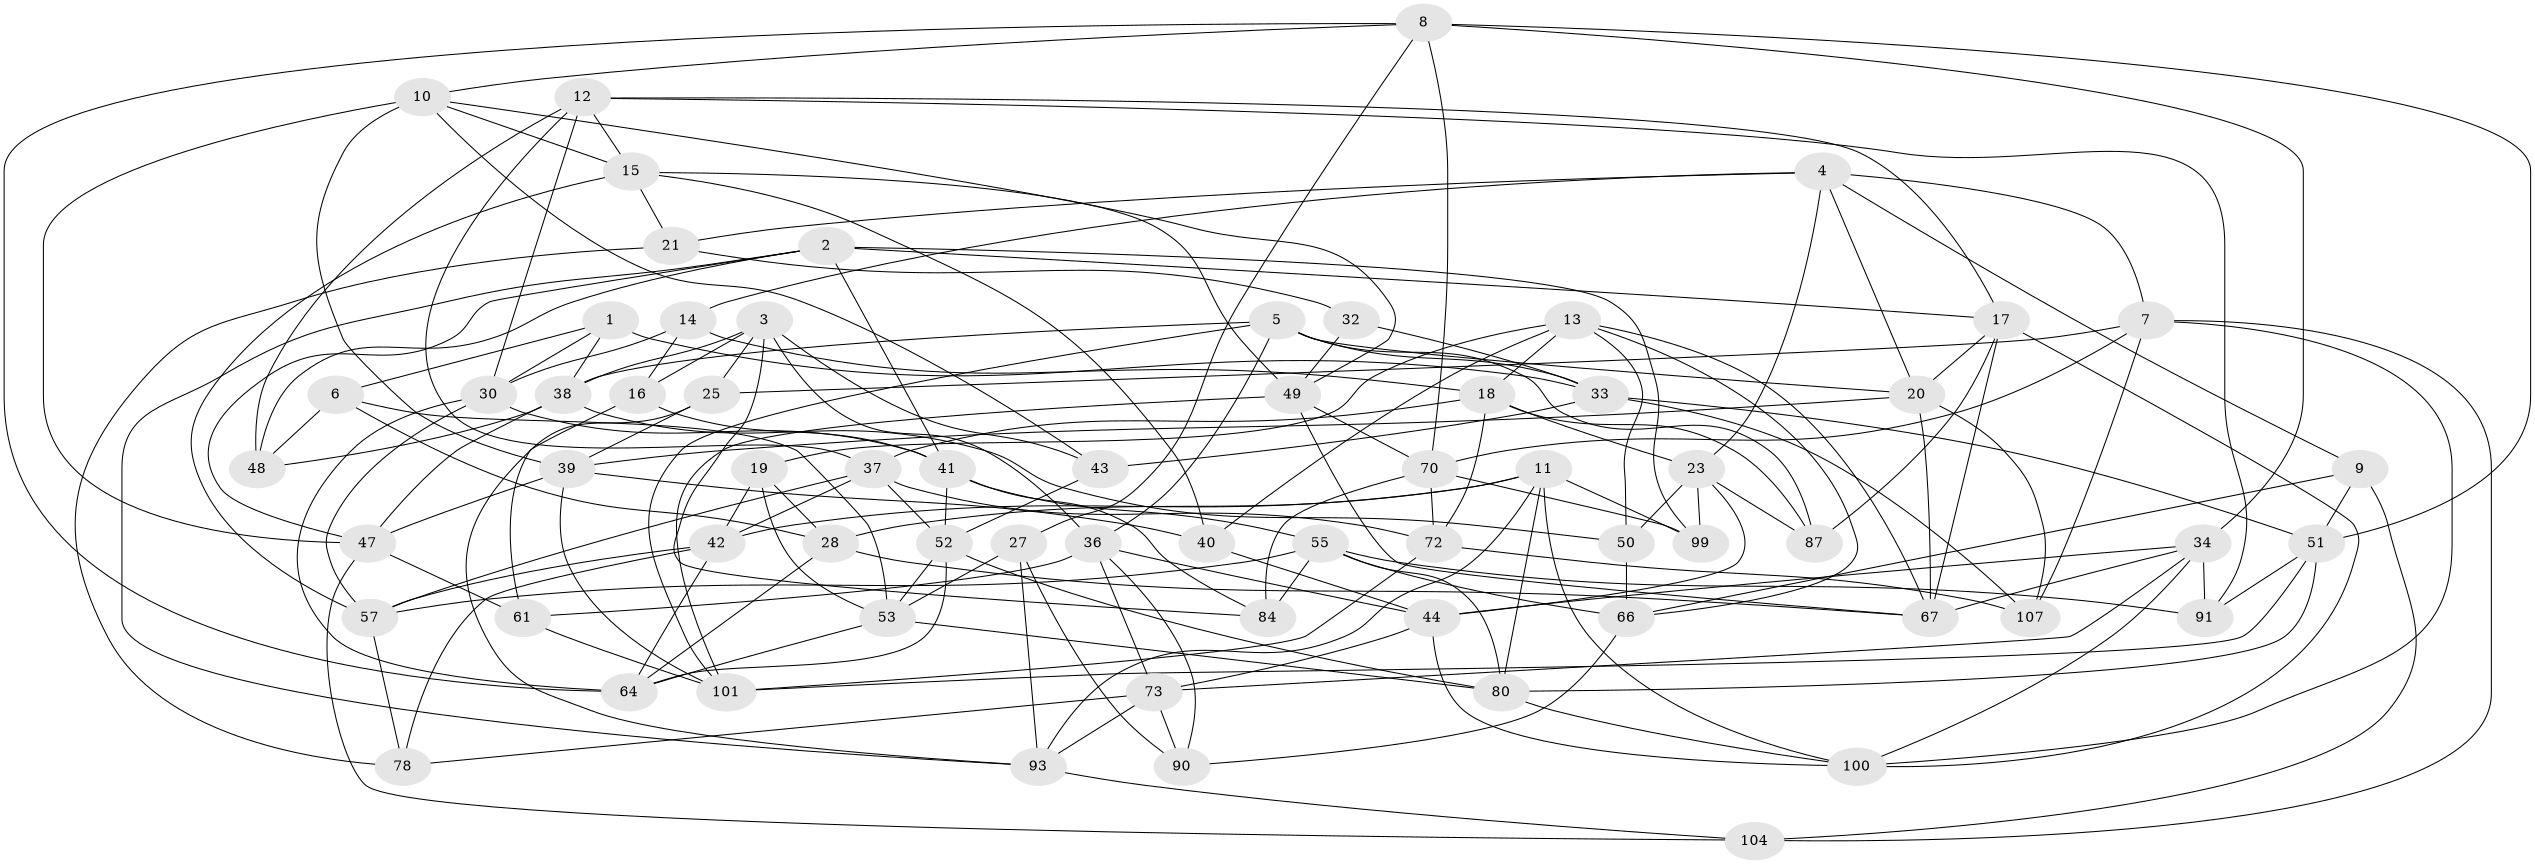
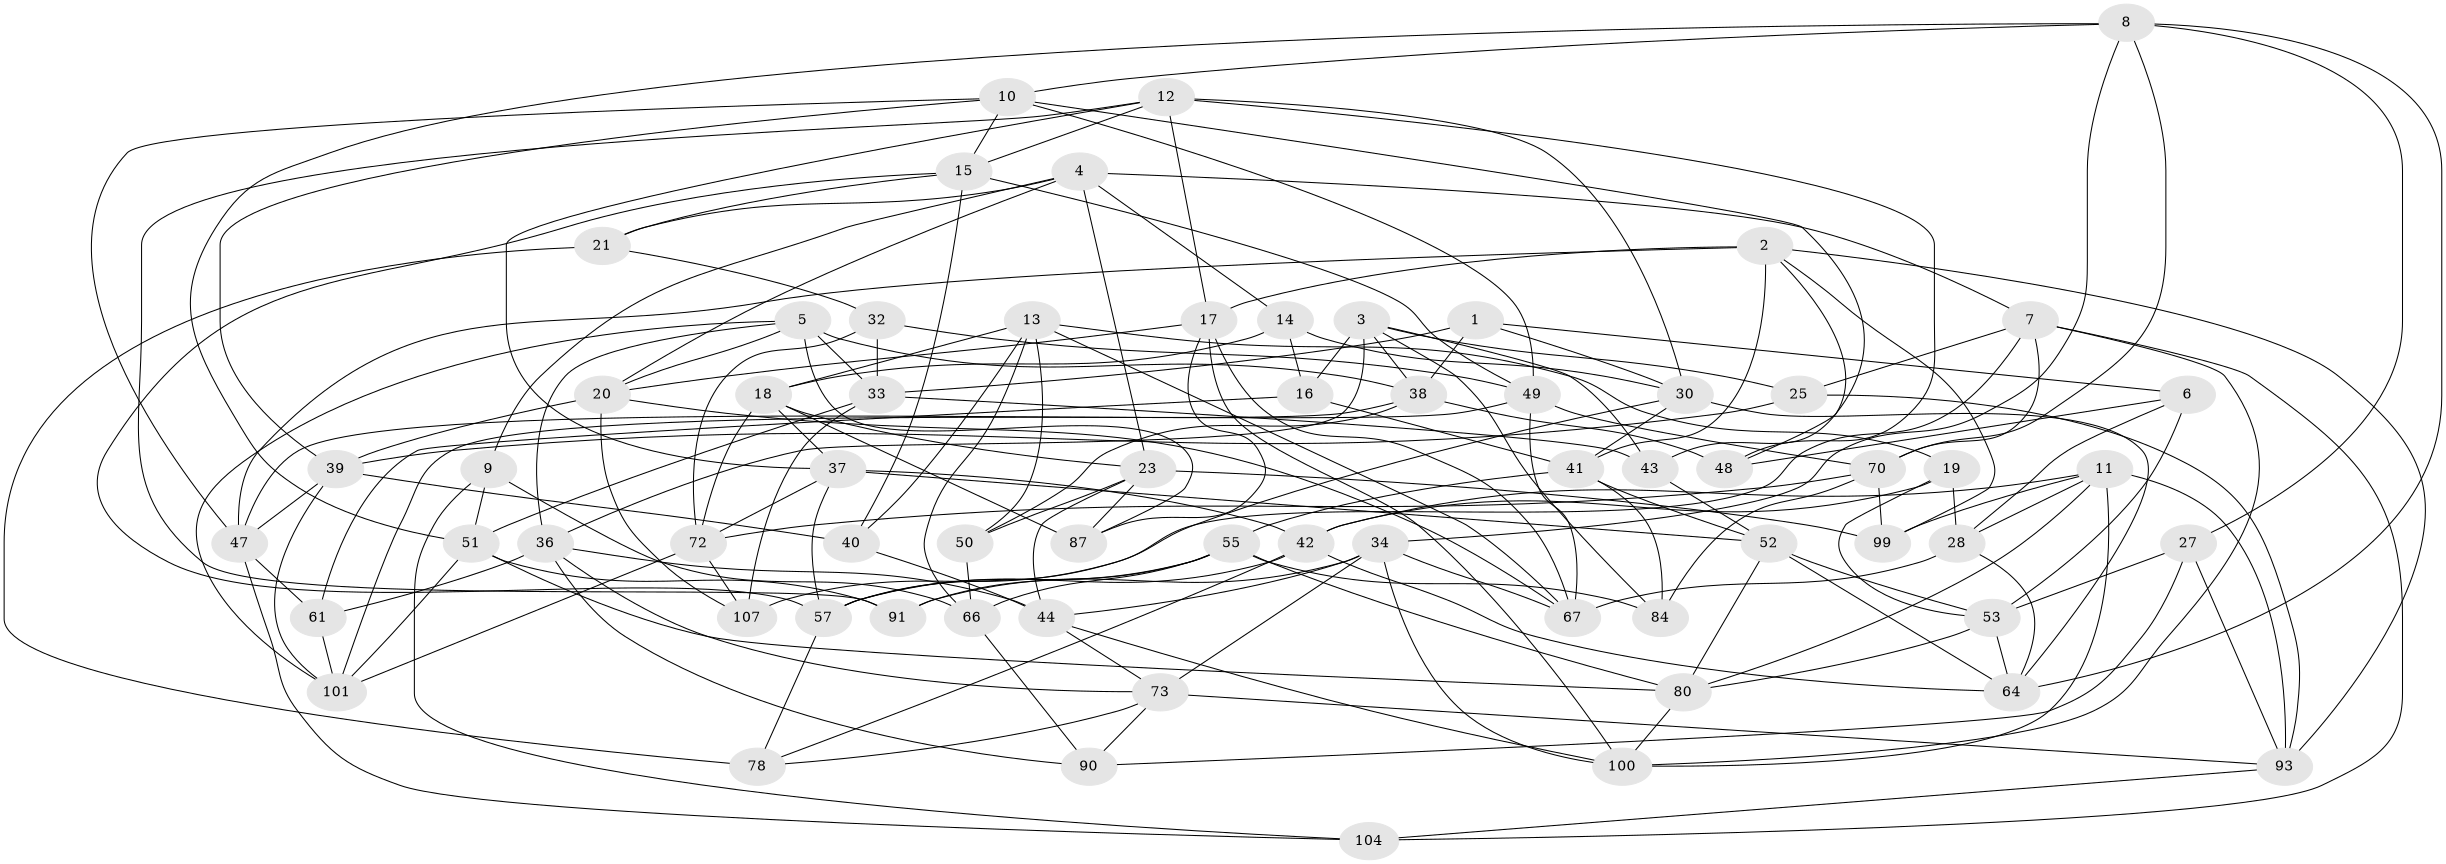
none -> (717, 389)
